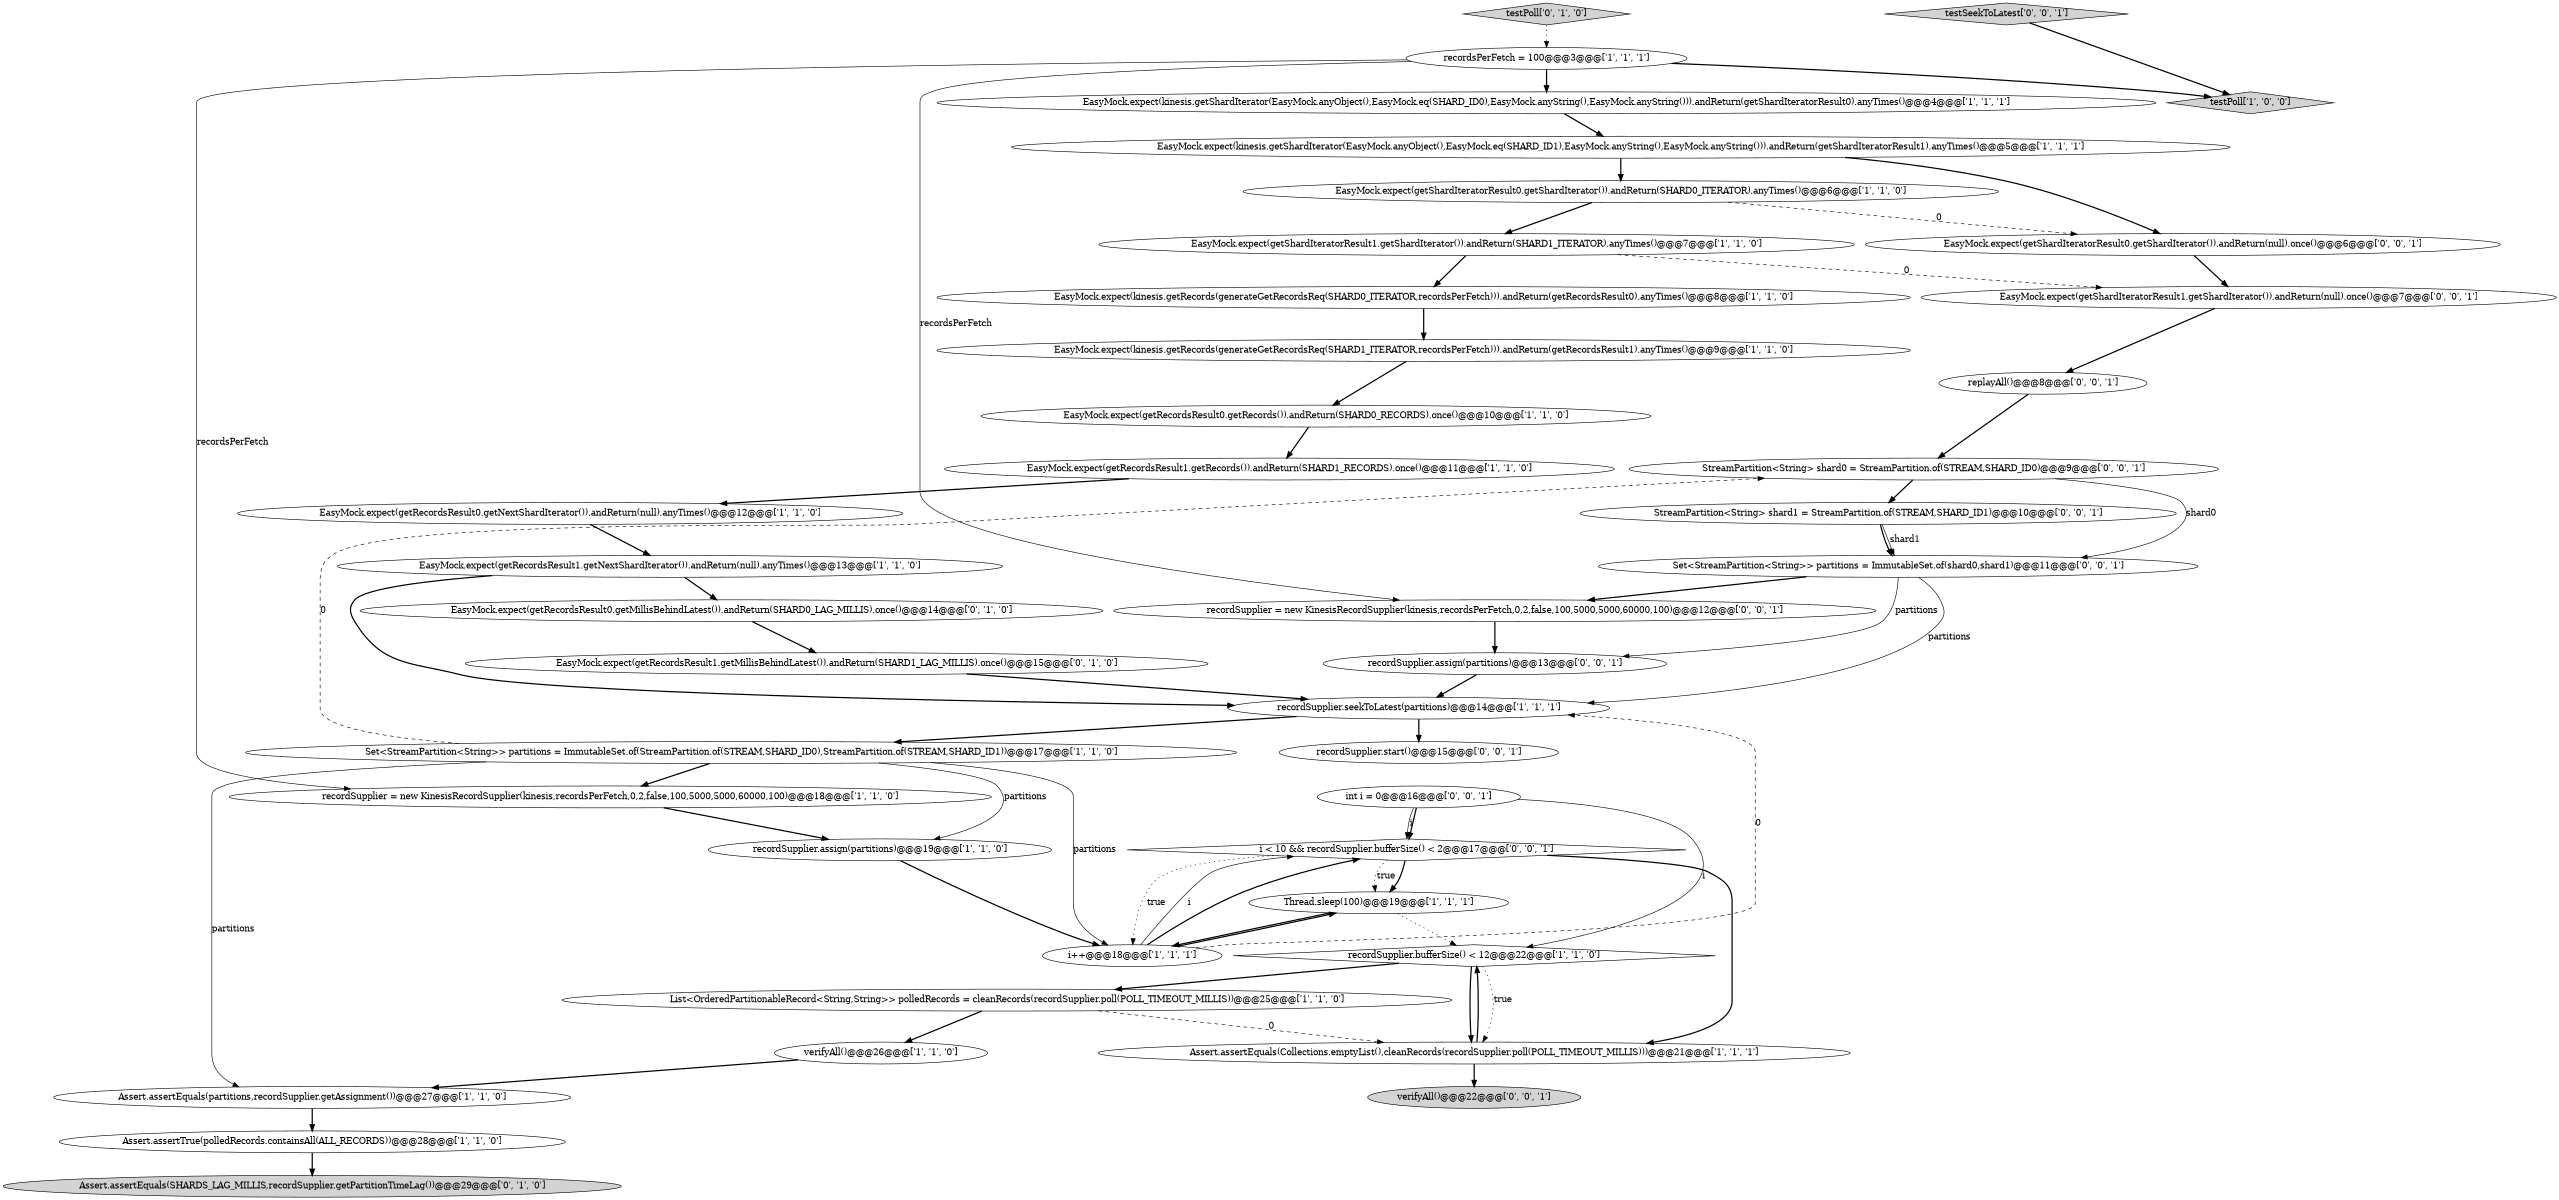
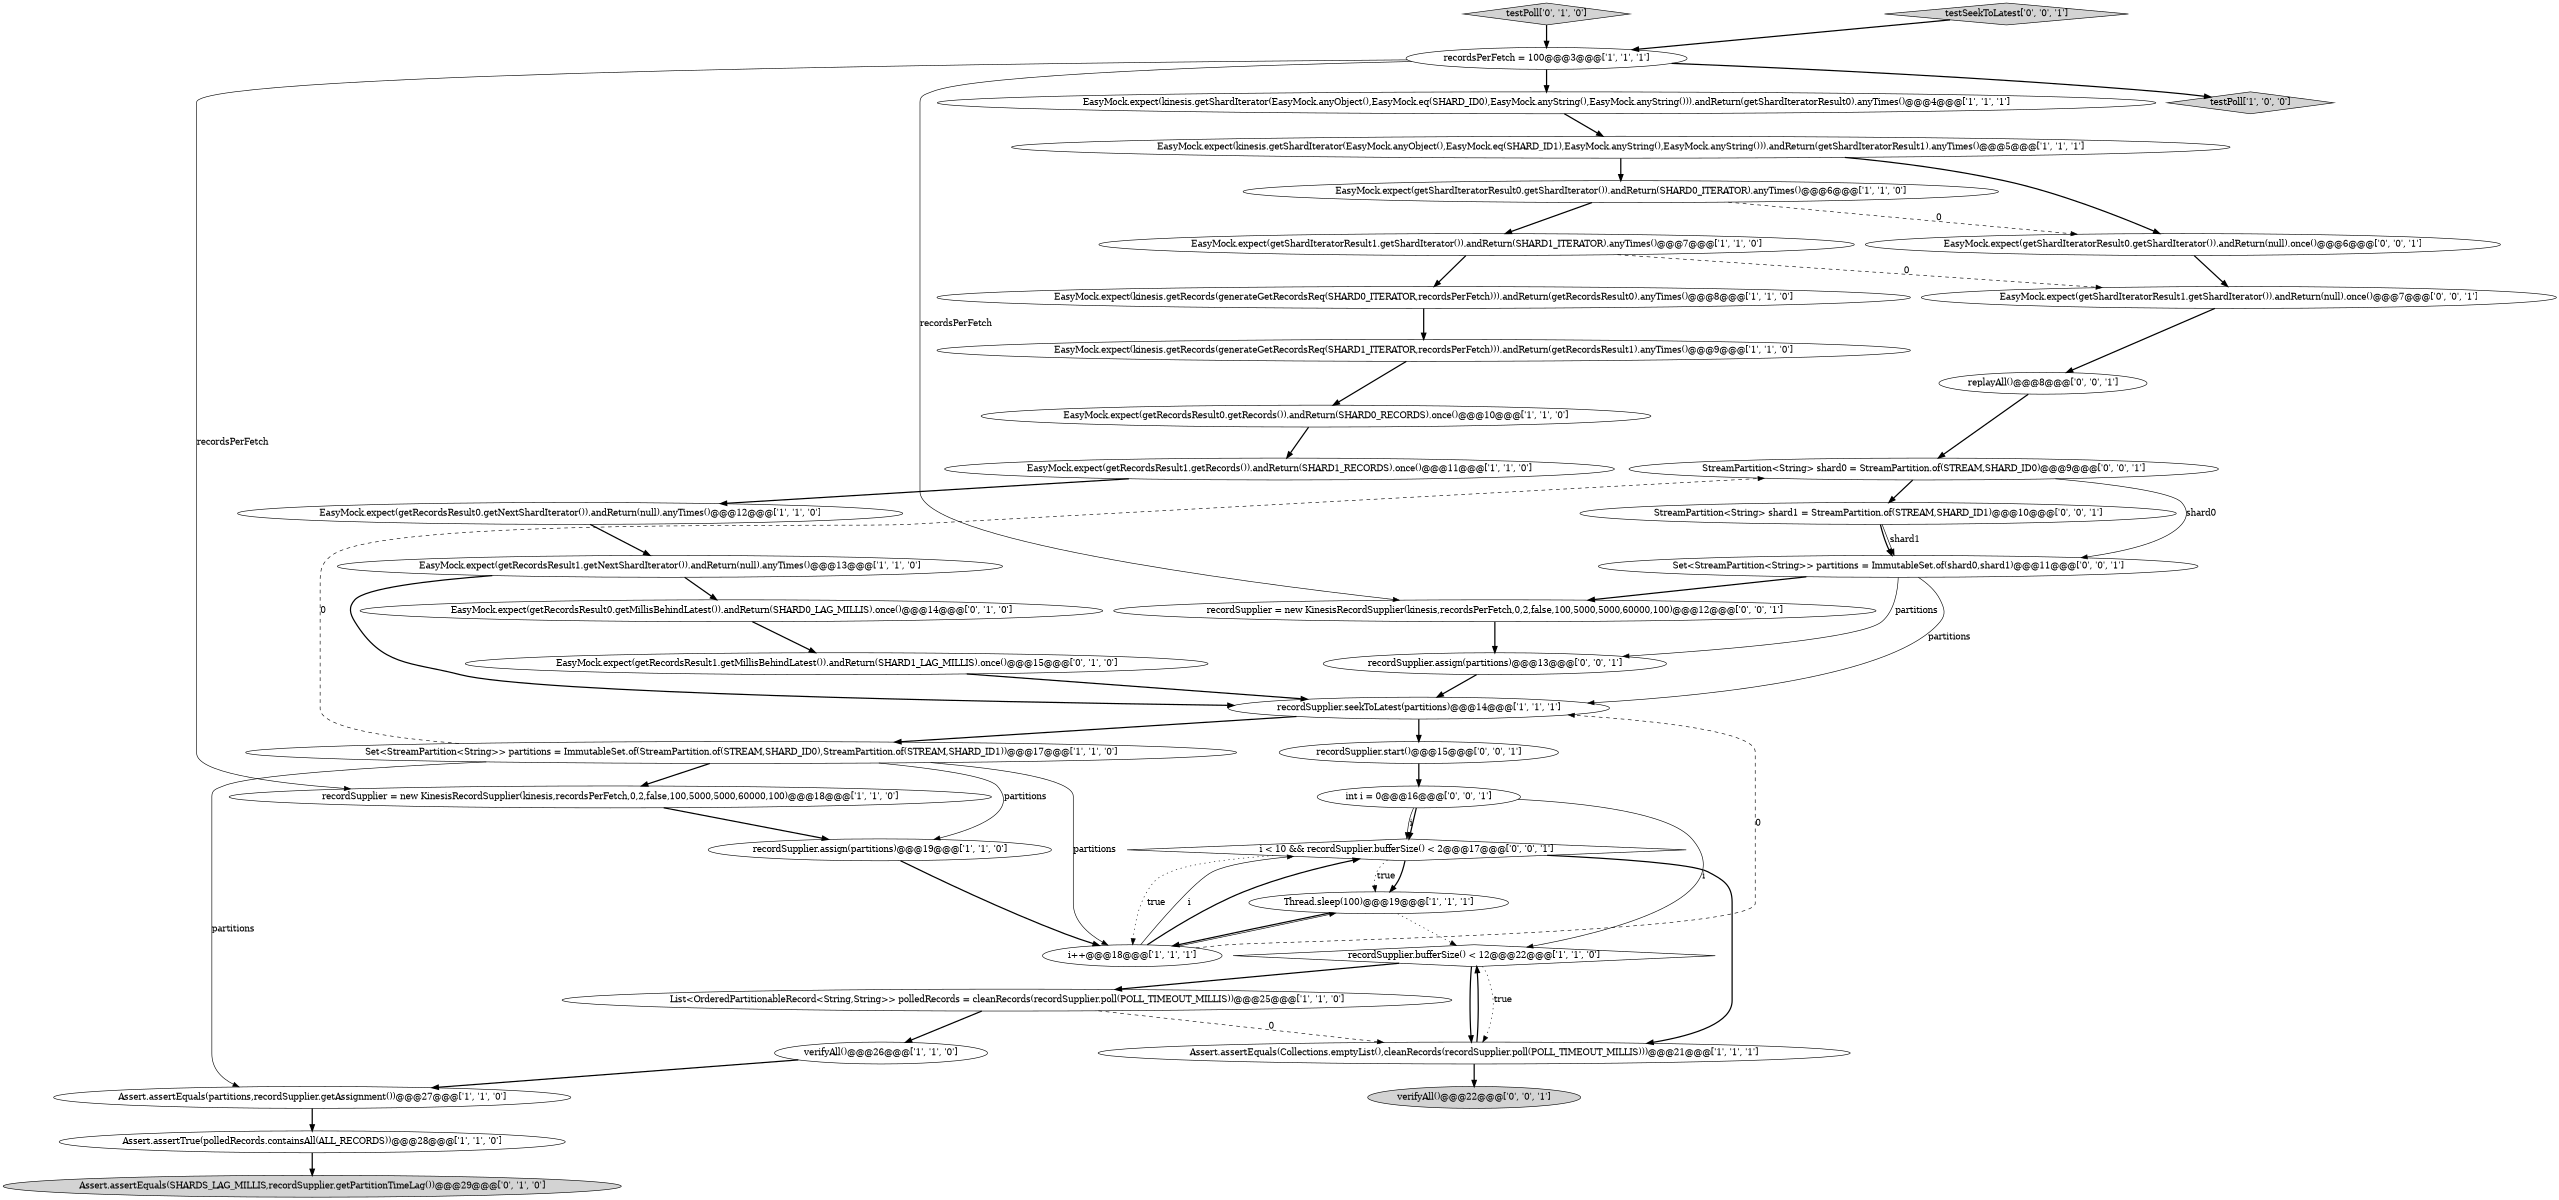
(1547, 33) -> (1547, 33)
(2126, 58) -> (1794, 35)
none -> (1419, 772)
(1254, 930) -> (1254, 930)
